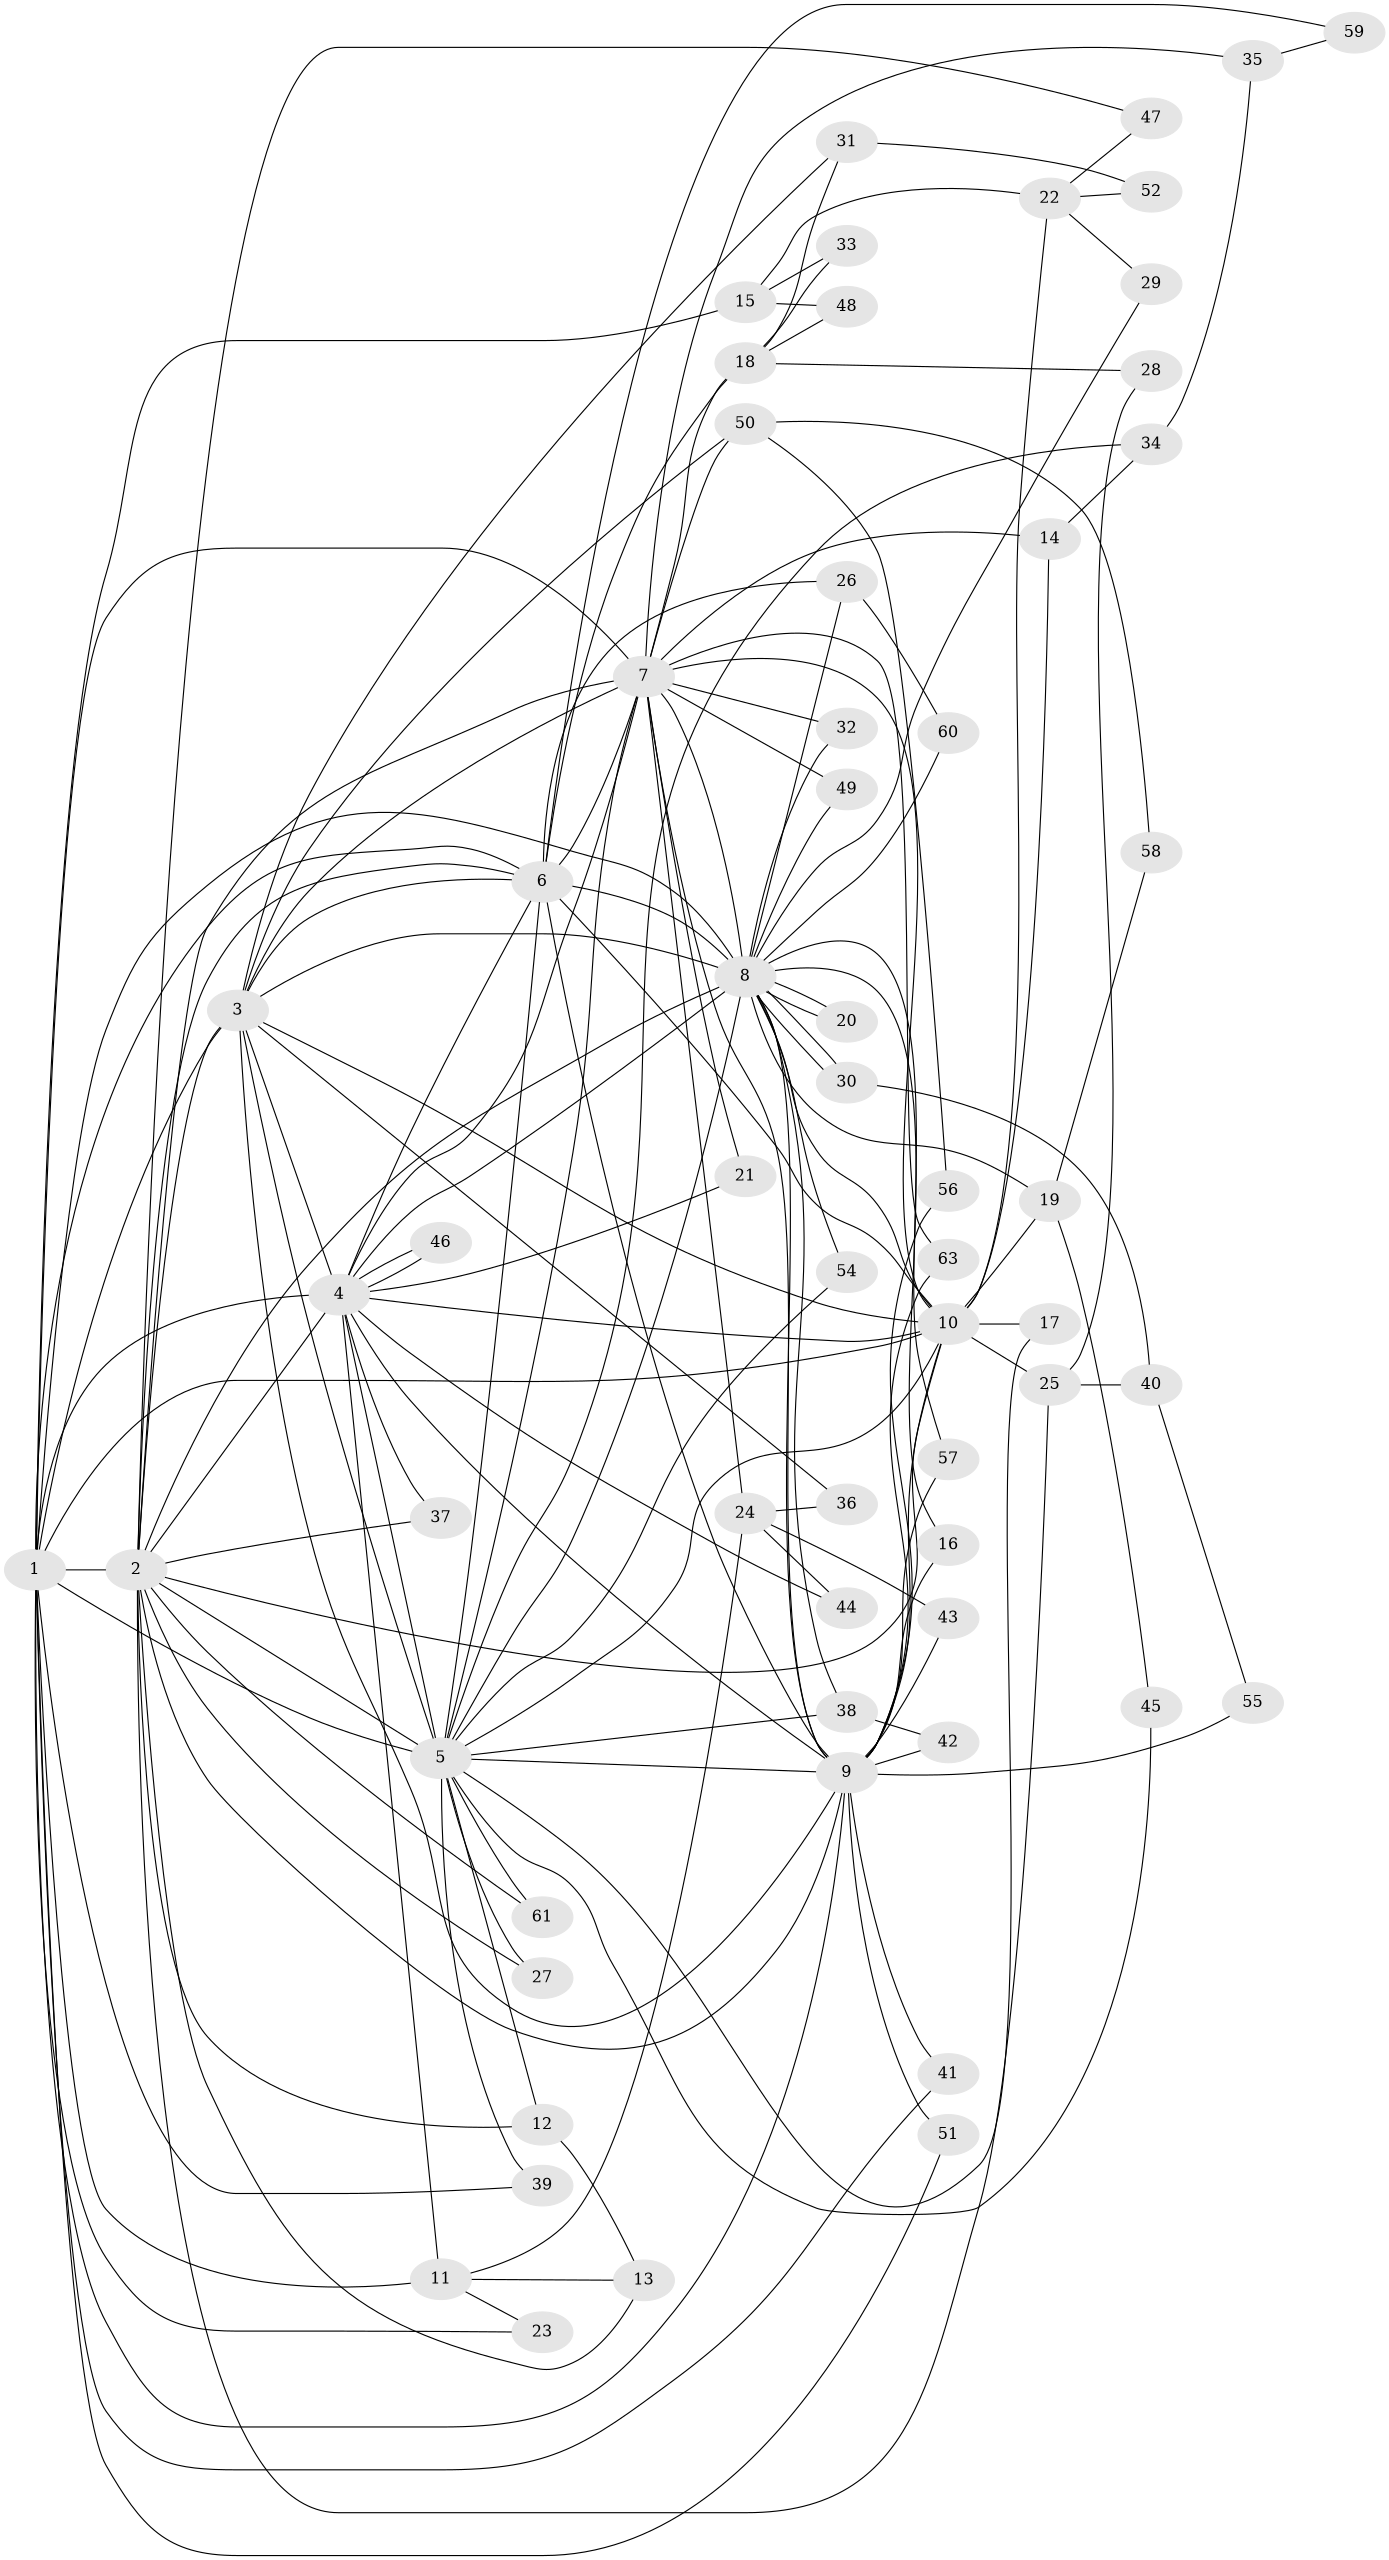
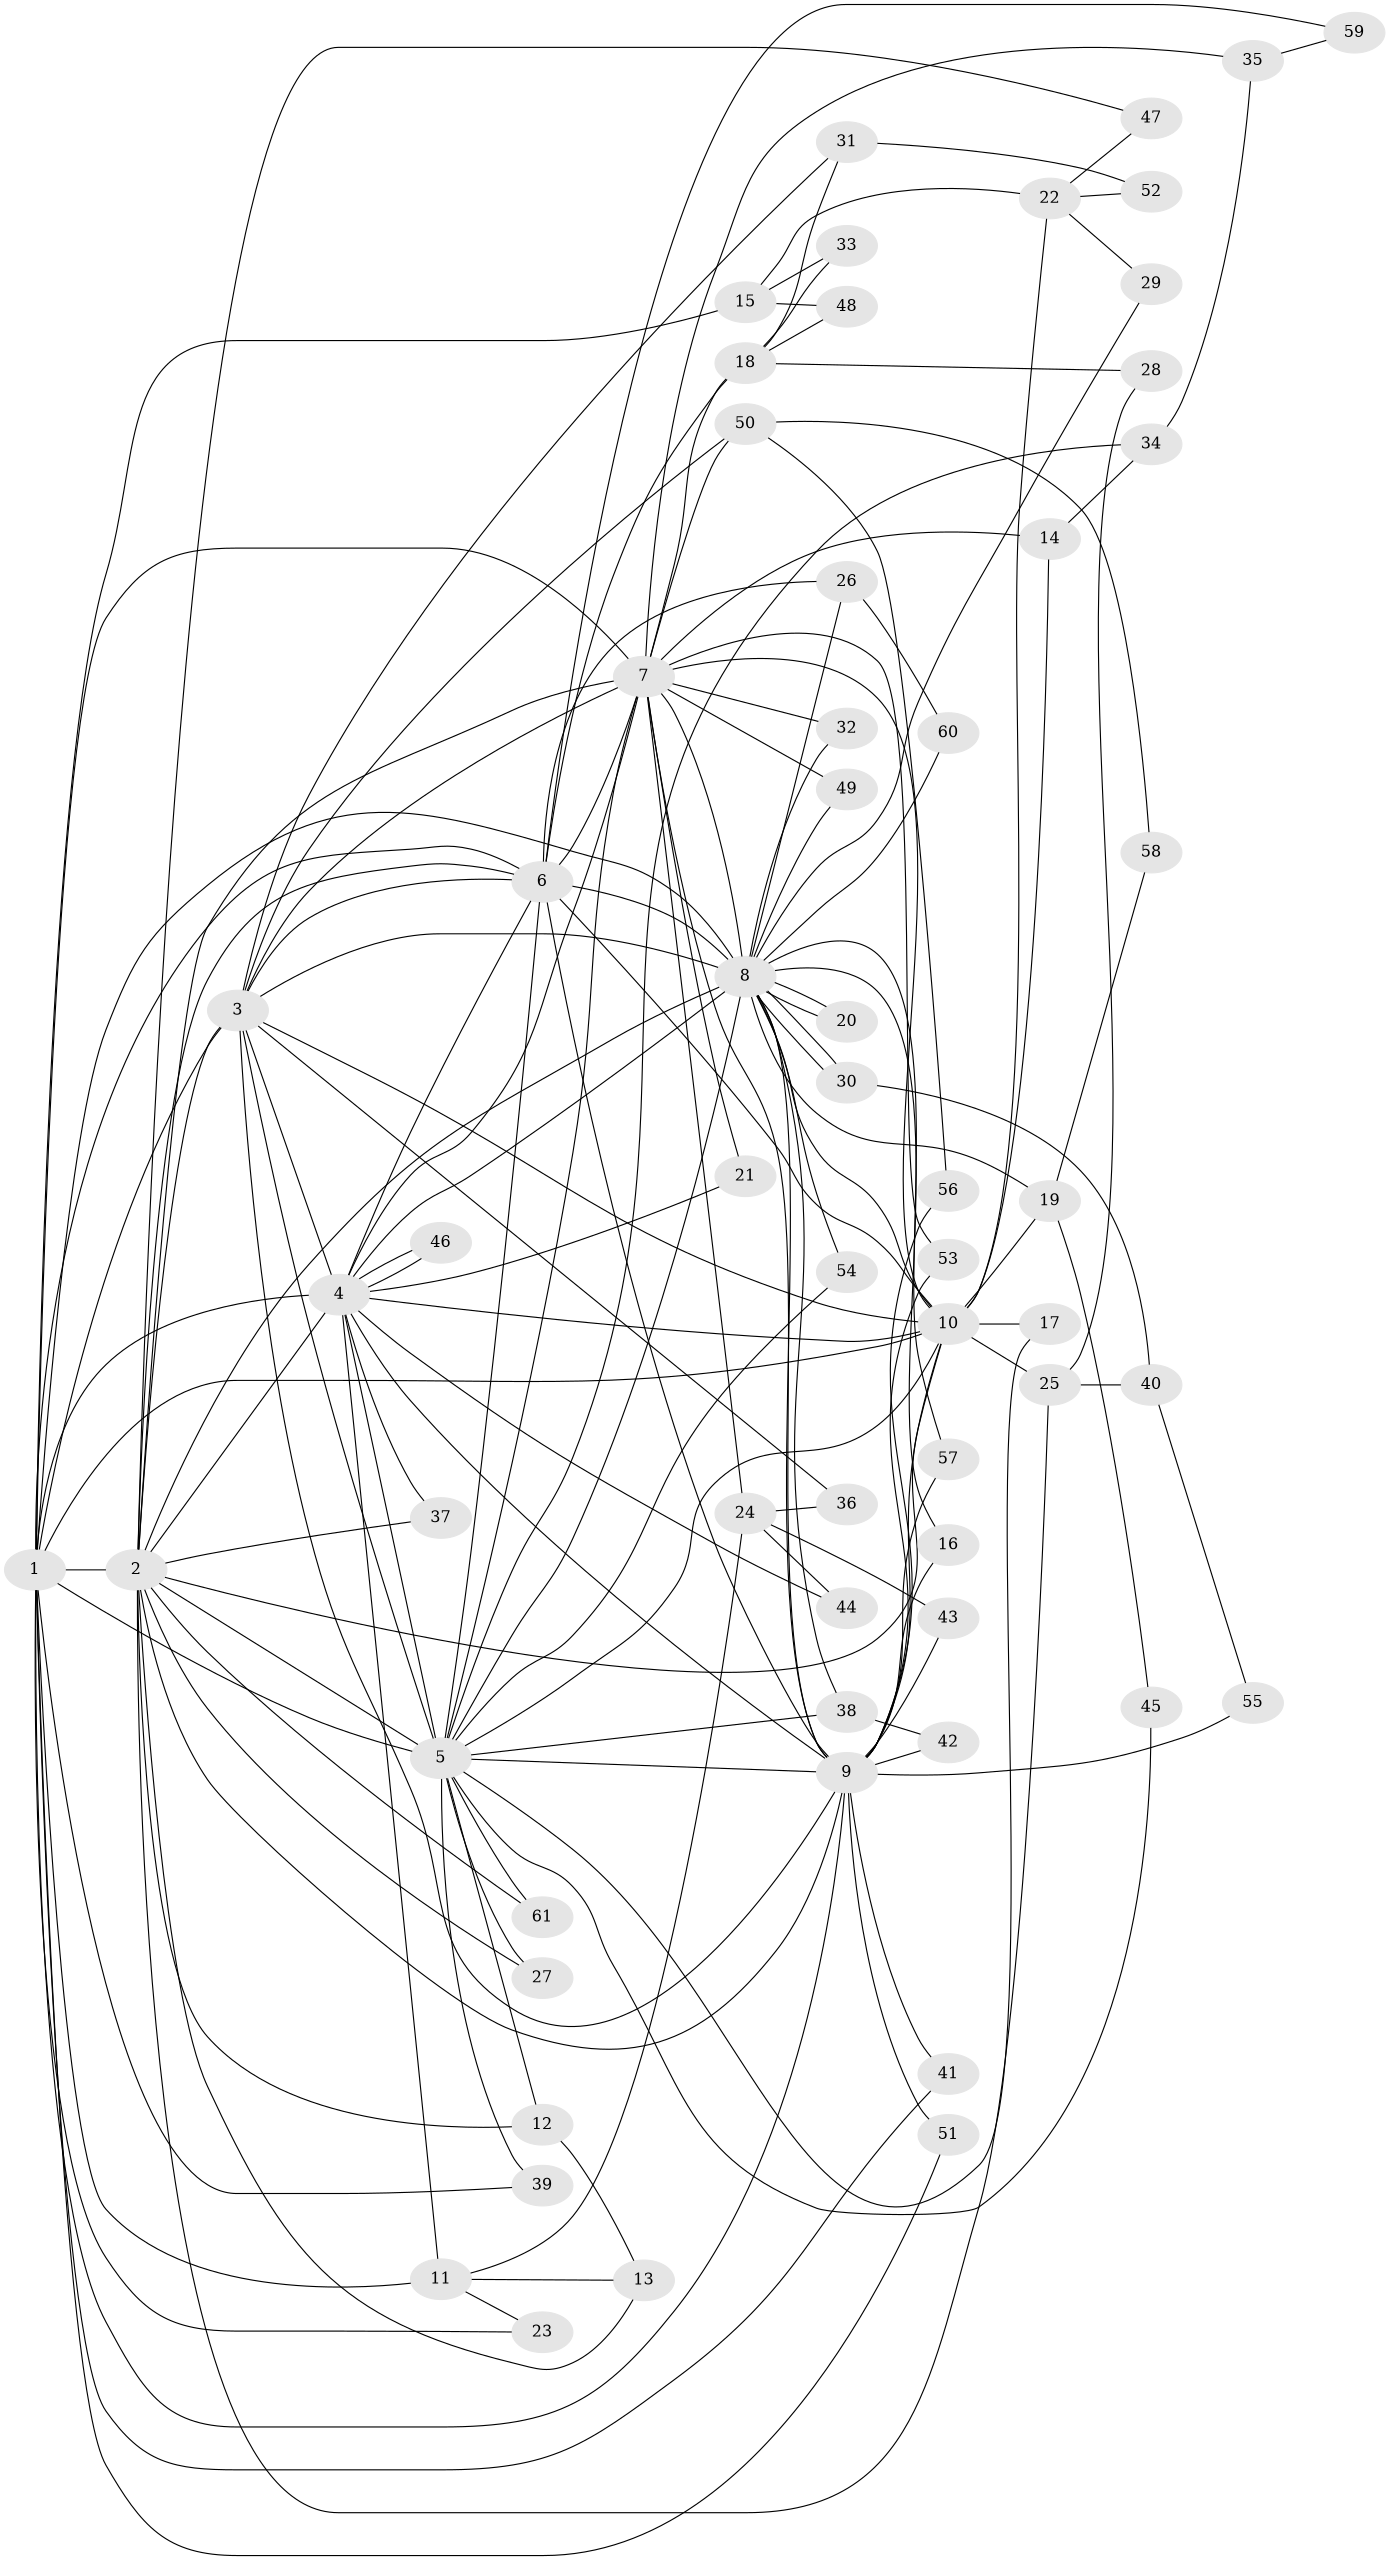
(948, 1260) -> (948, 1260)
